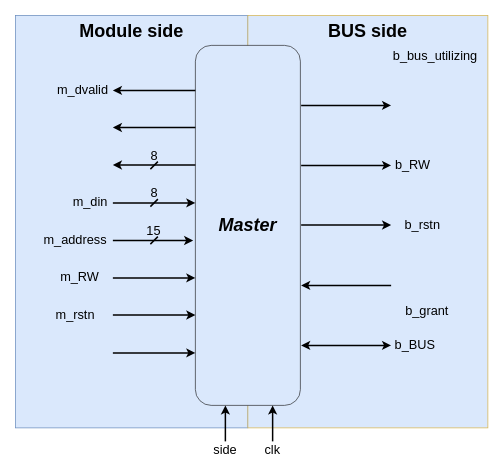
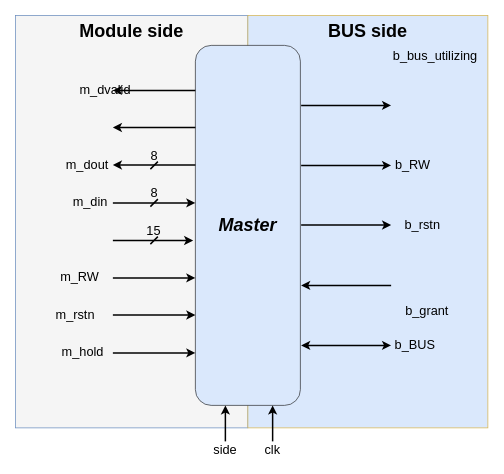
(83, 90) -> (105, 90)
none -> (87, 165)
(132, 222) -> (132, 222)
(75, 240) -> none
none -> (83, 353)
